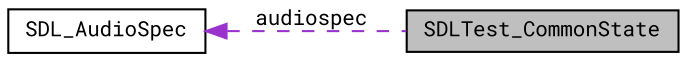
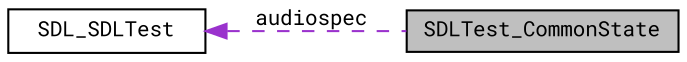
(107, 31) -> (107, 31)
